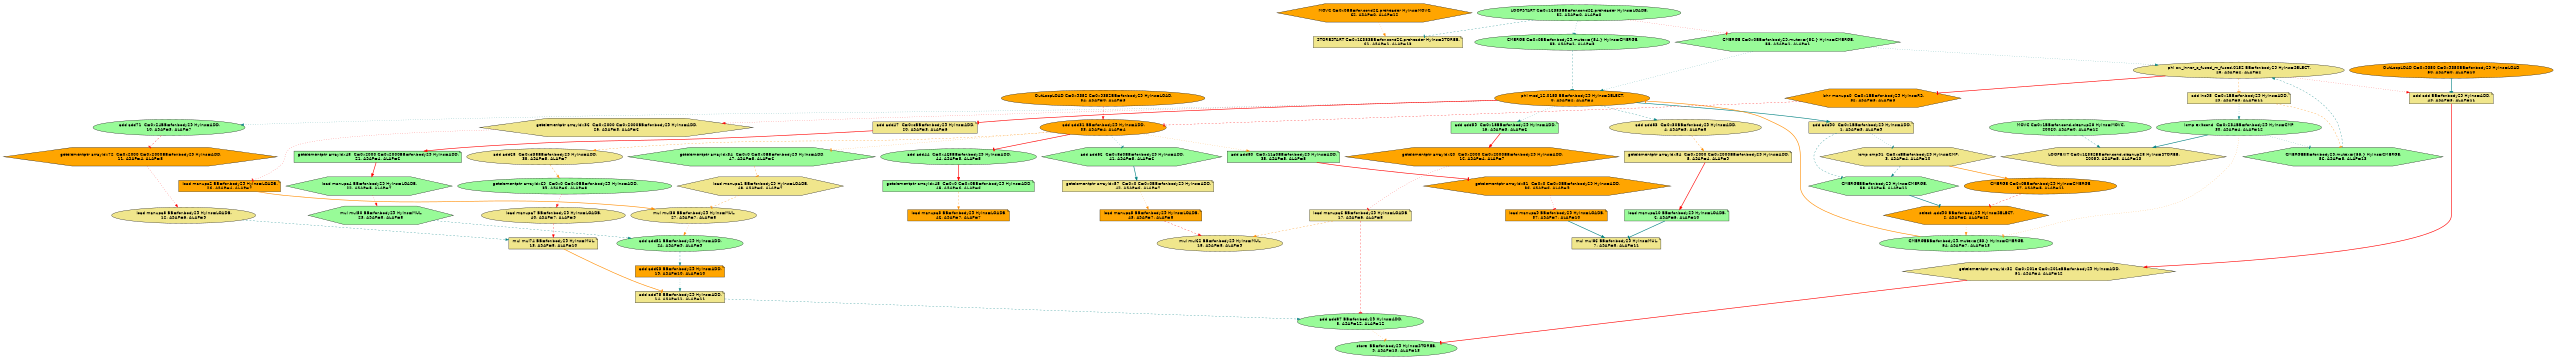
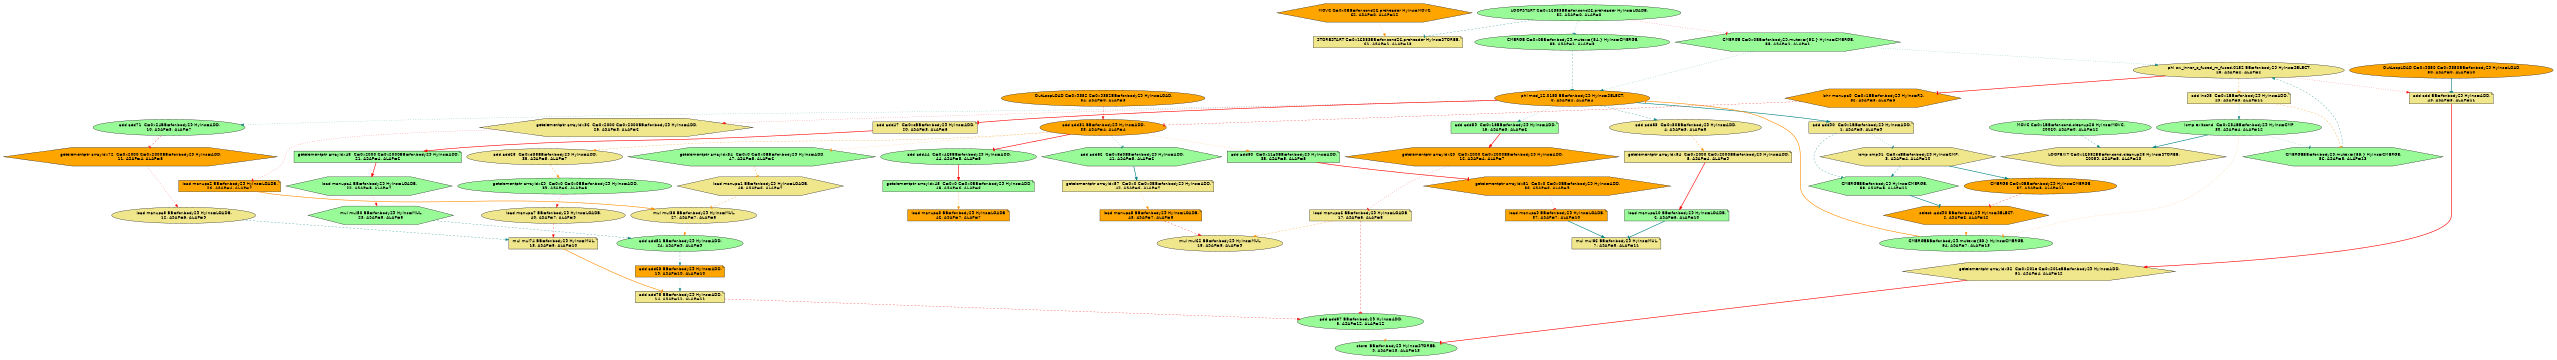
(1977, 172) -> (1977, 172)
(1011, 309) -> (1011, 309)
